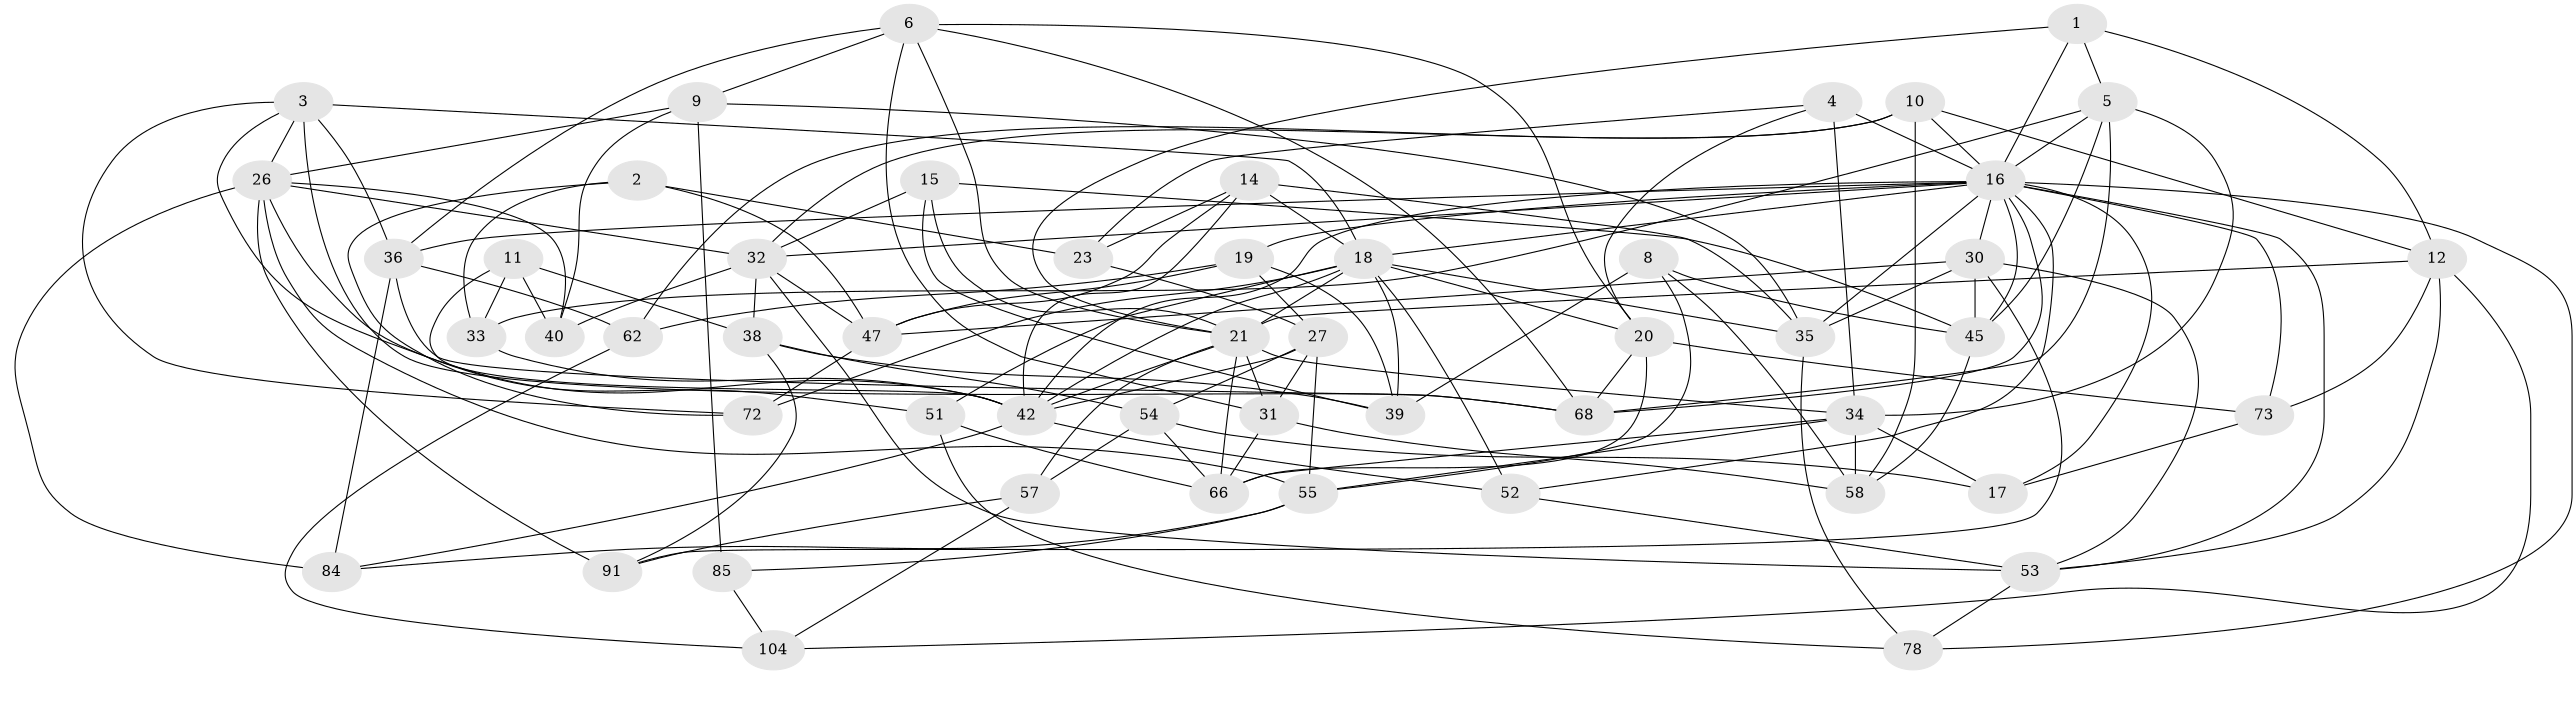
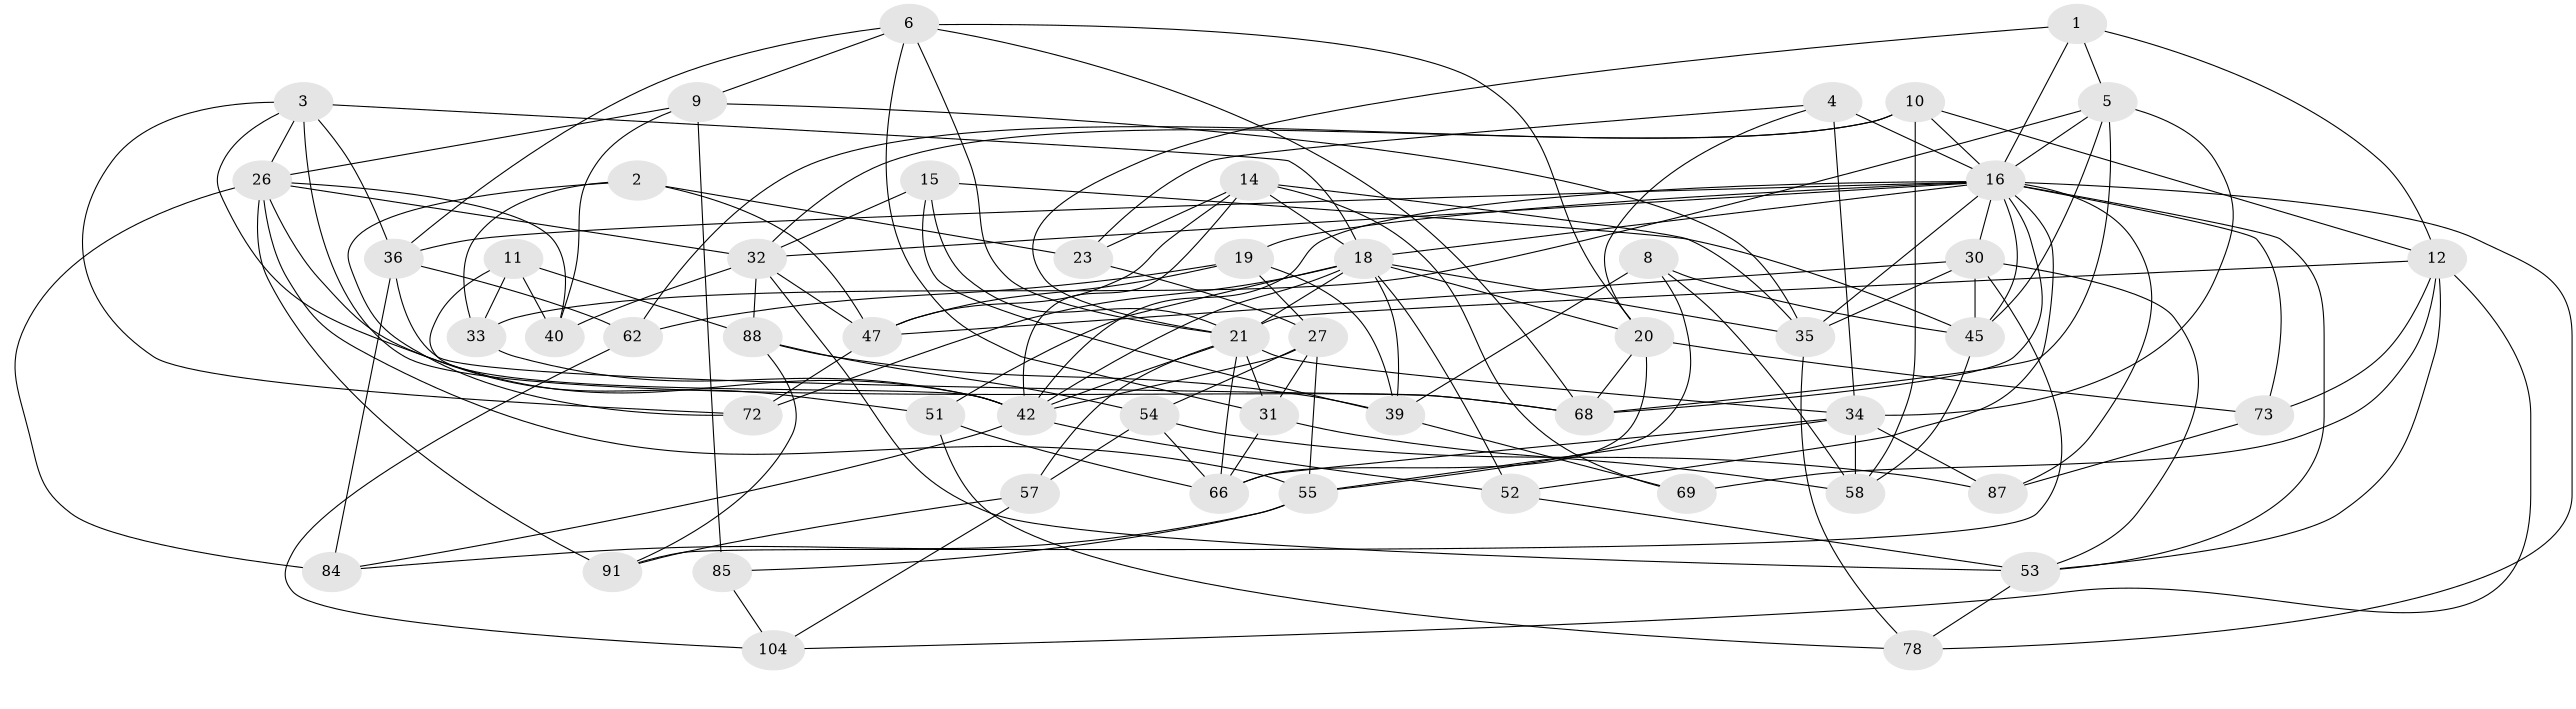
(753, 337) -> (753, 337)
none -> (1687, 494)
(1998, 494) -> (1998, 494)
